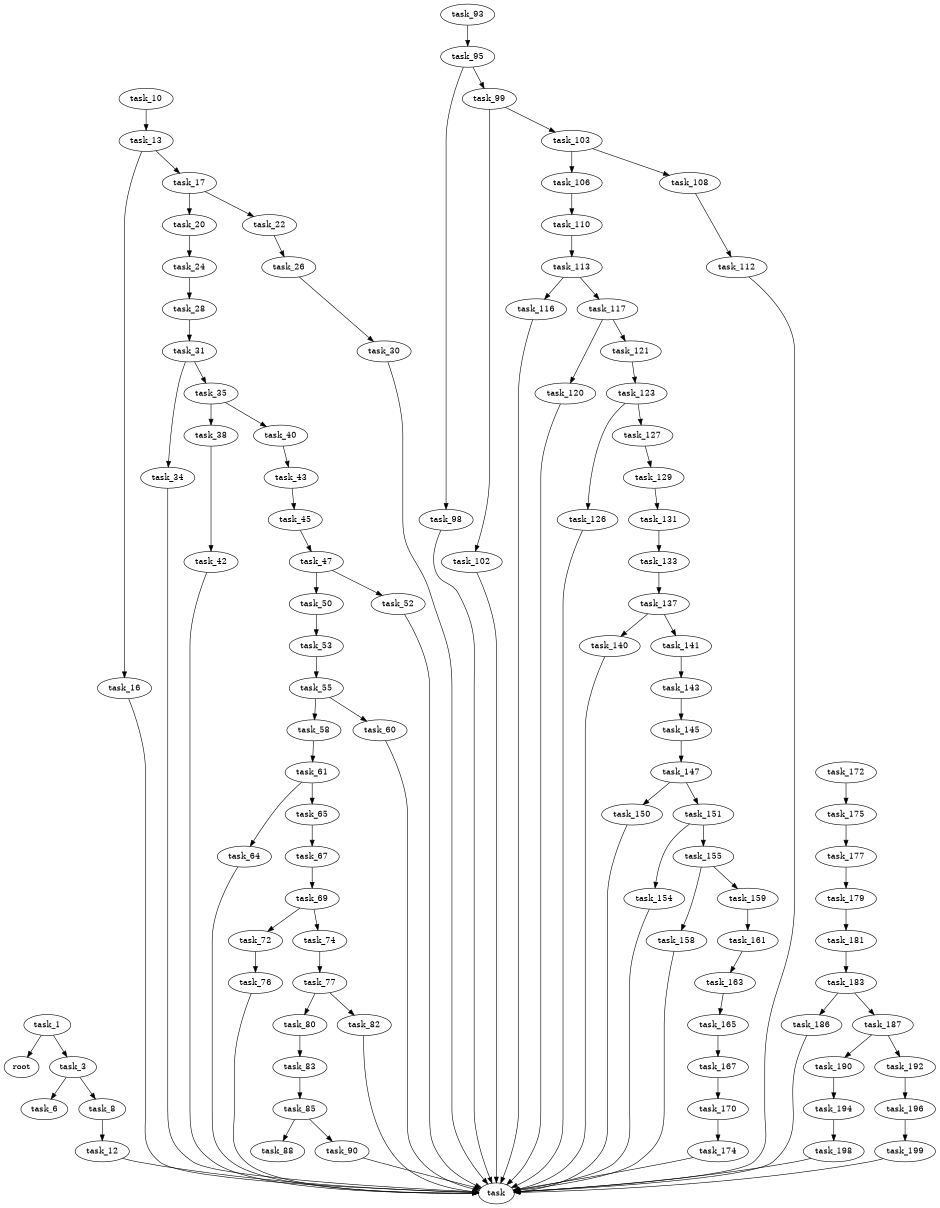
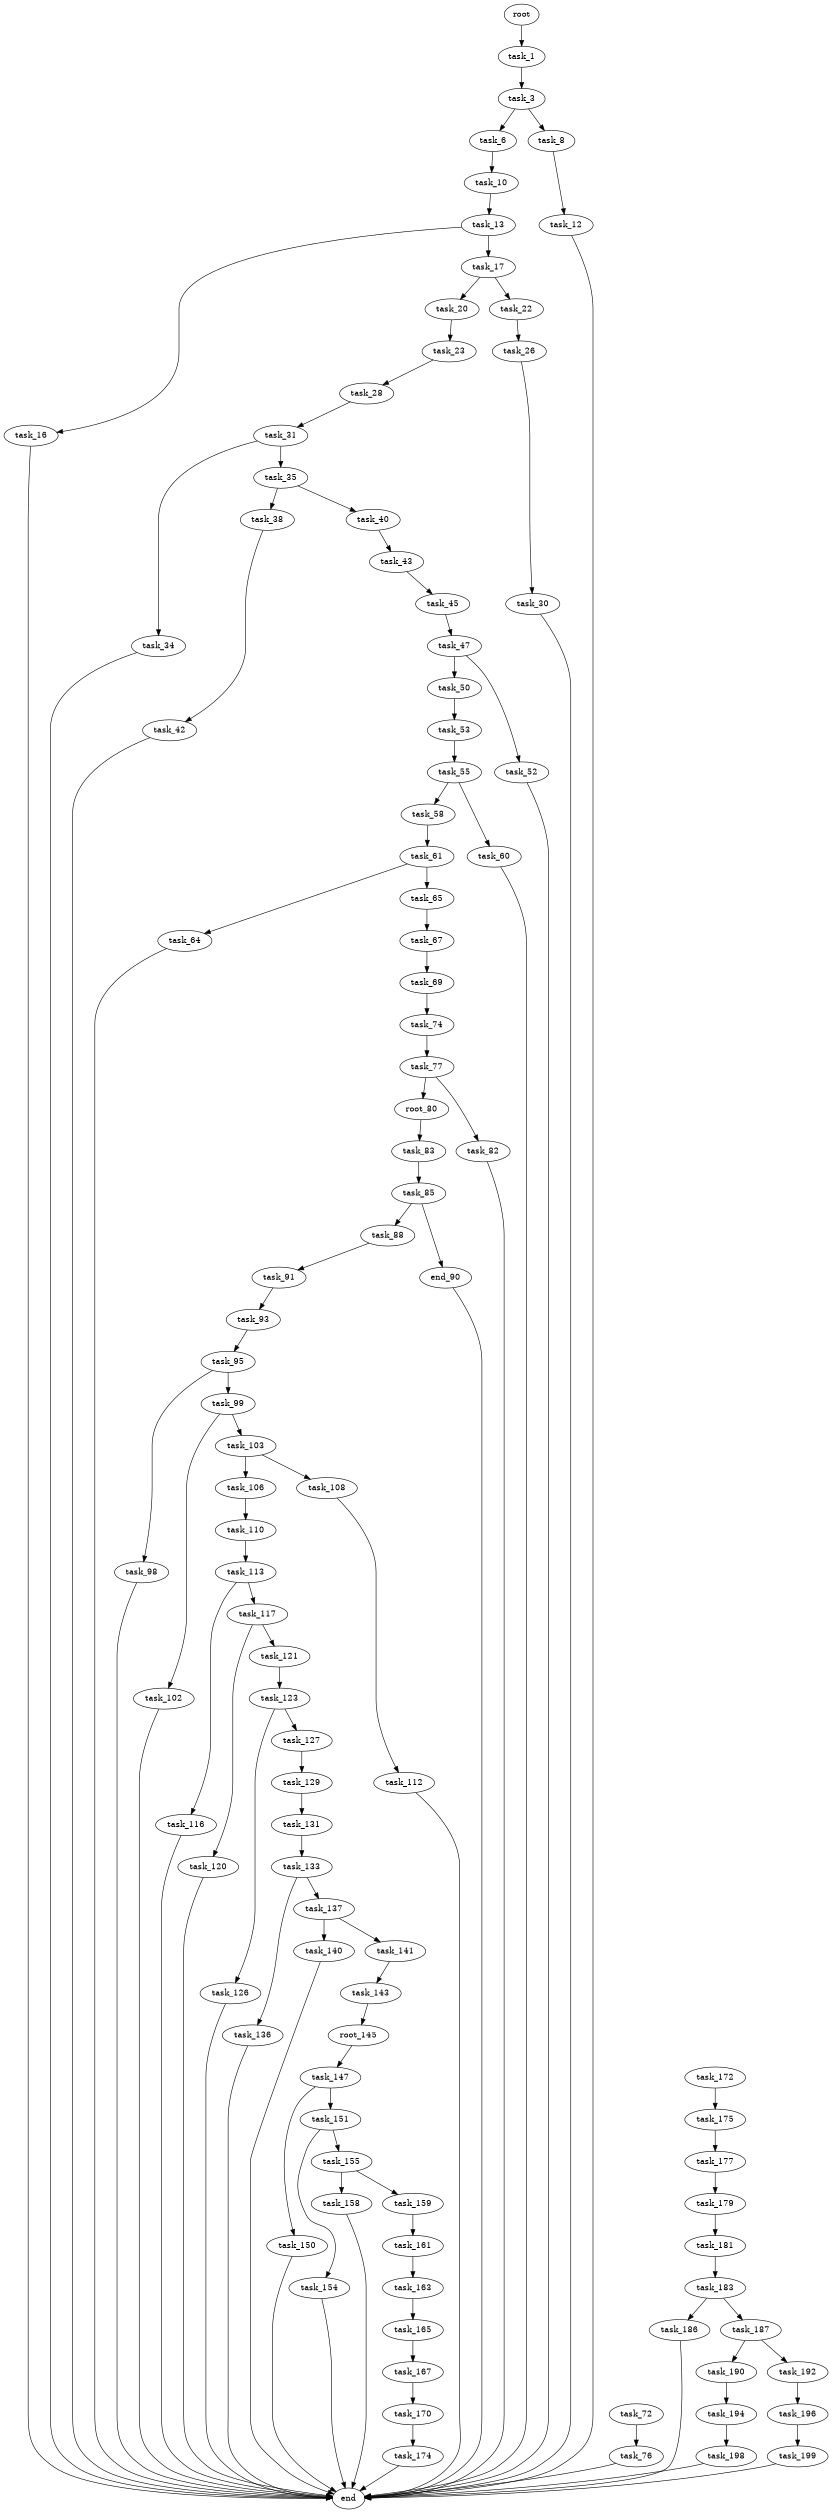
none -> (492, 159)
(189, 267) -> (449, 351)
(681, 730) -> (359, 2035)
(286, 918) -> none
(300, 1025) -> (422, 1109)
(36, 1044) -> (522, 33)
(342, 1151) -> (446, 1278)
(496, 1193) -> (349, 2499)
none -> (279, 1278)
none -> (253, 2035)
